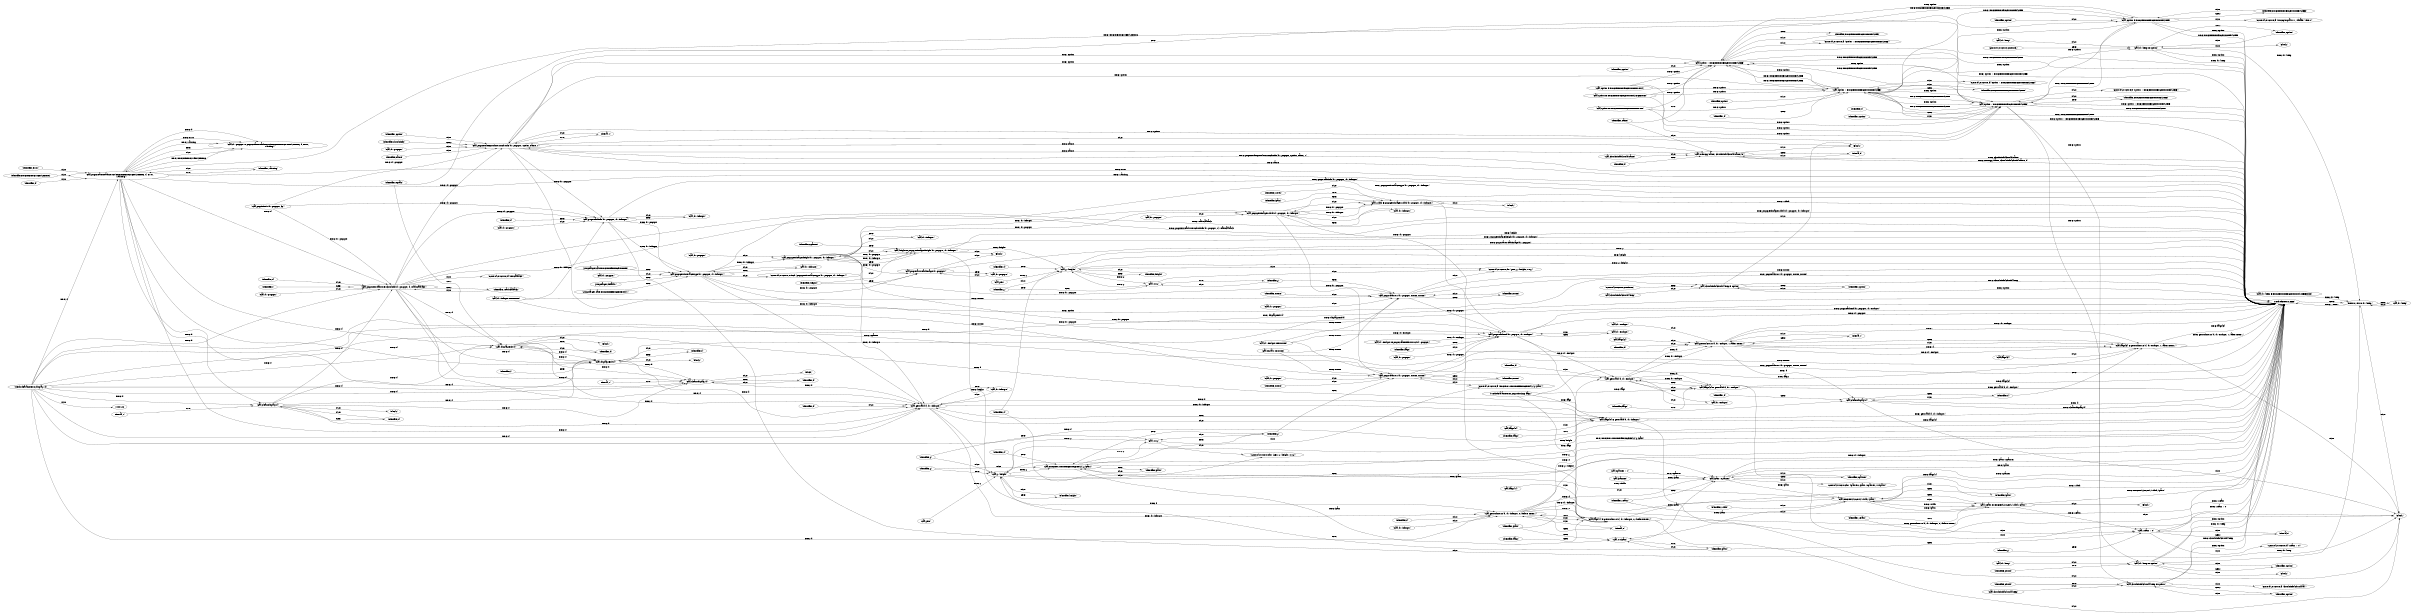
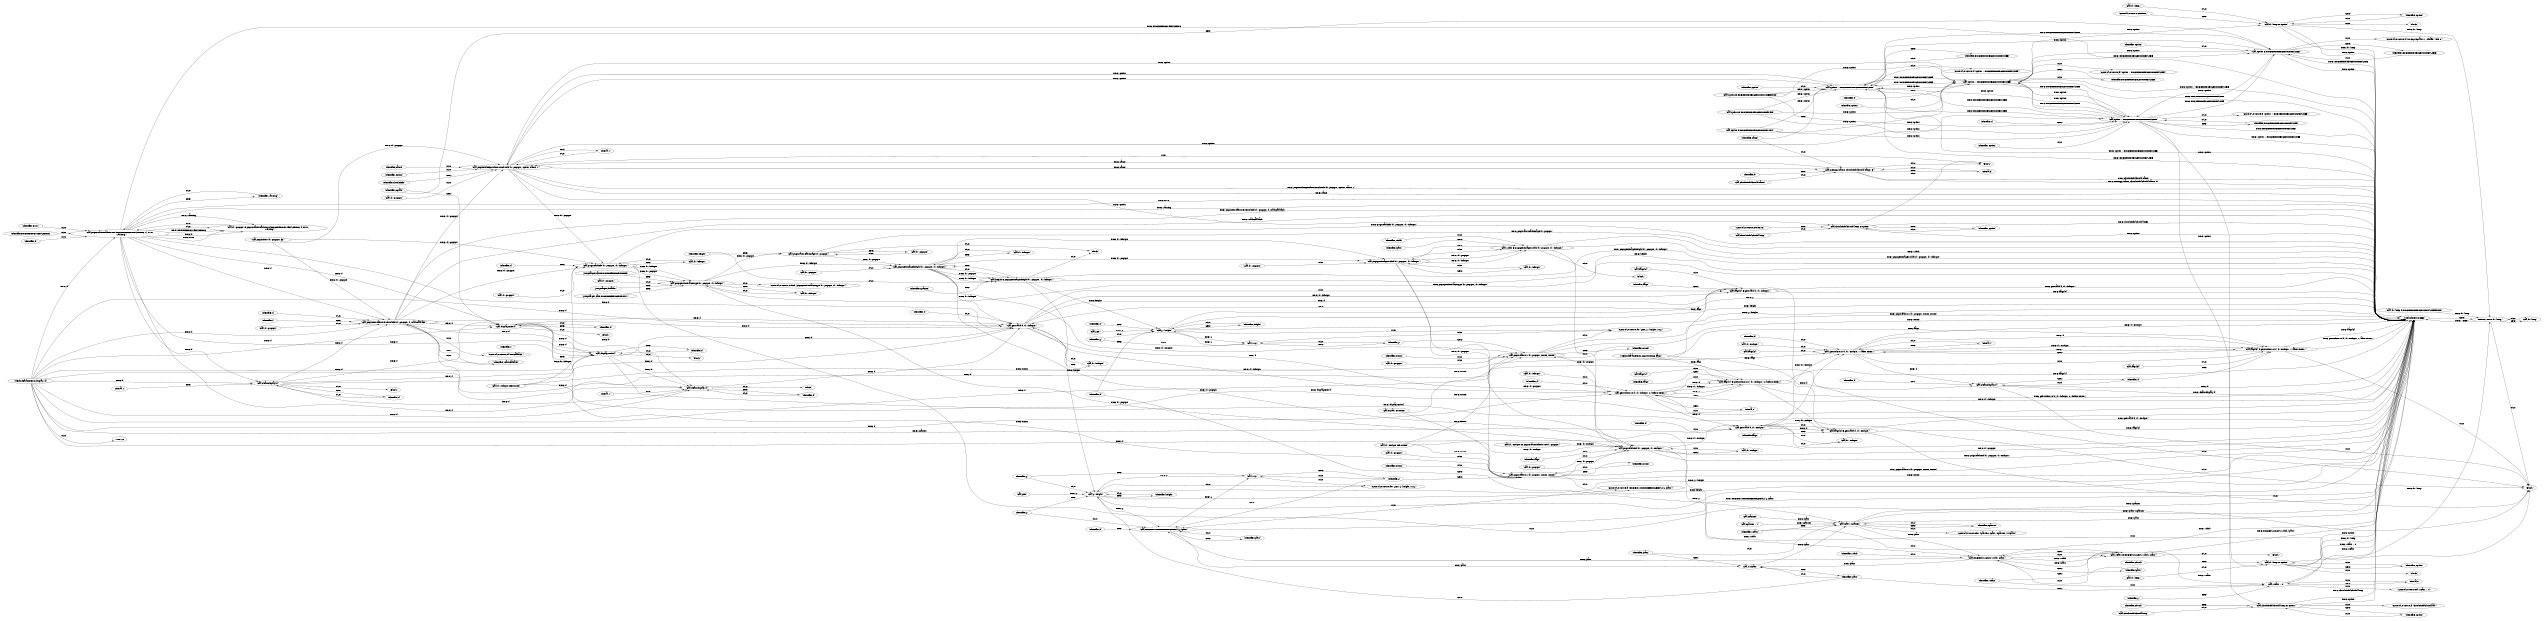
(874, 270) -> (863, 260)
(813, 336) -> none
(1667, 384) -> none
